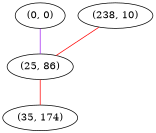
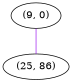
(40, 16) -> (36, 16)
(115, 16) -> none
(40, 118) -> none
